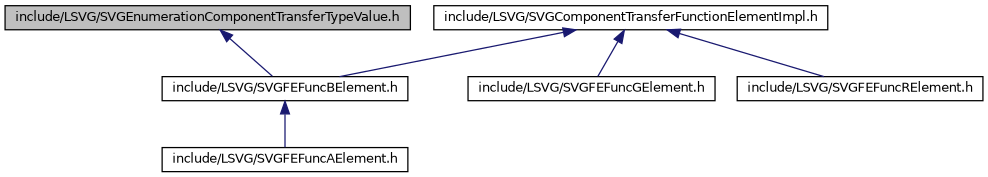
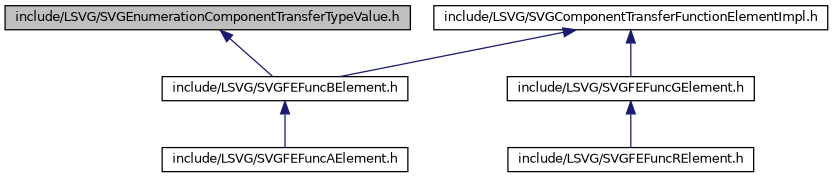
(752, 55) -> (631, 131)
